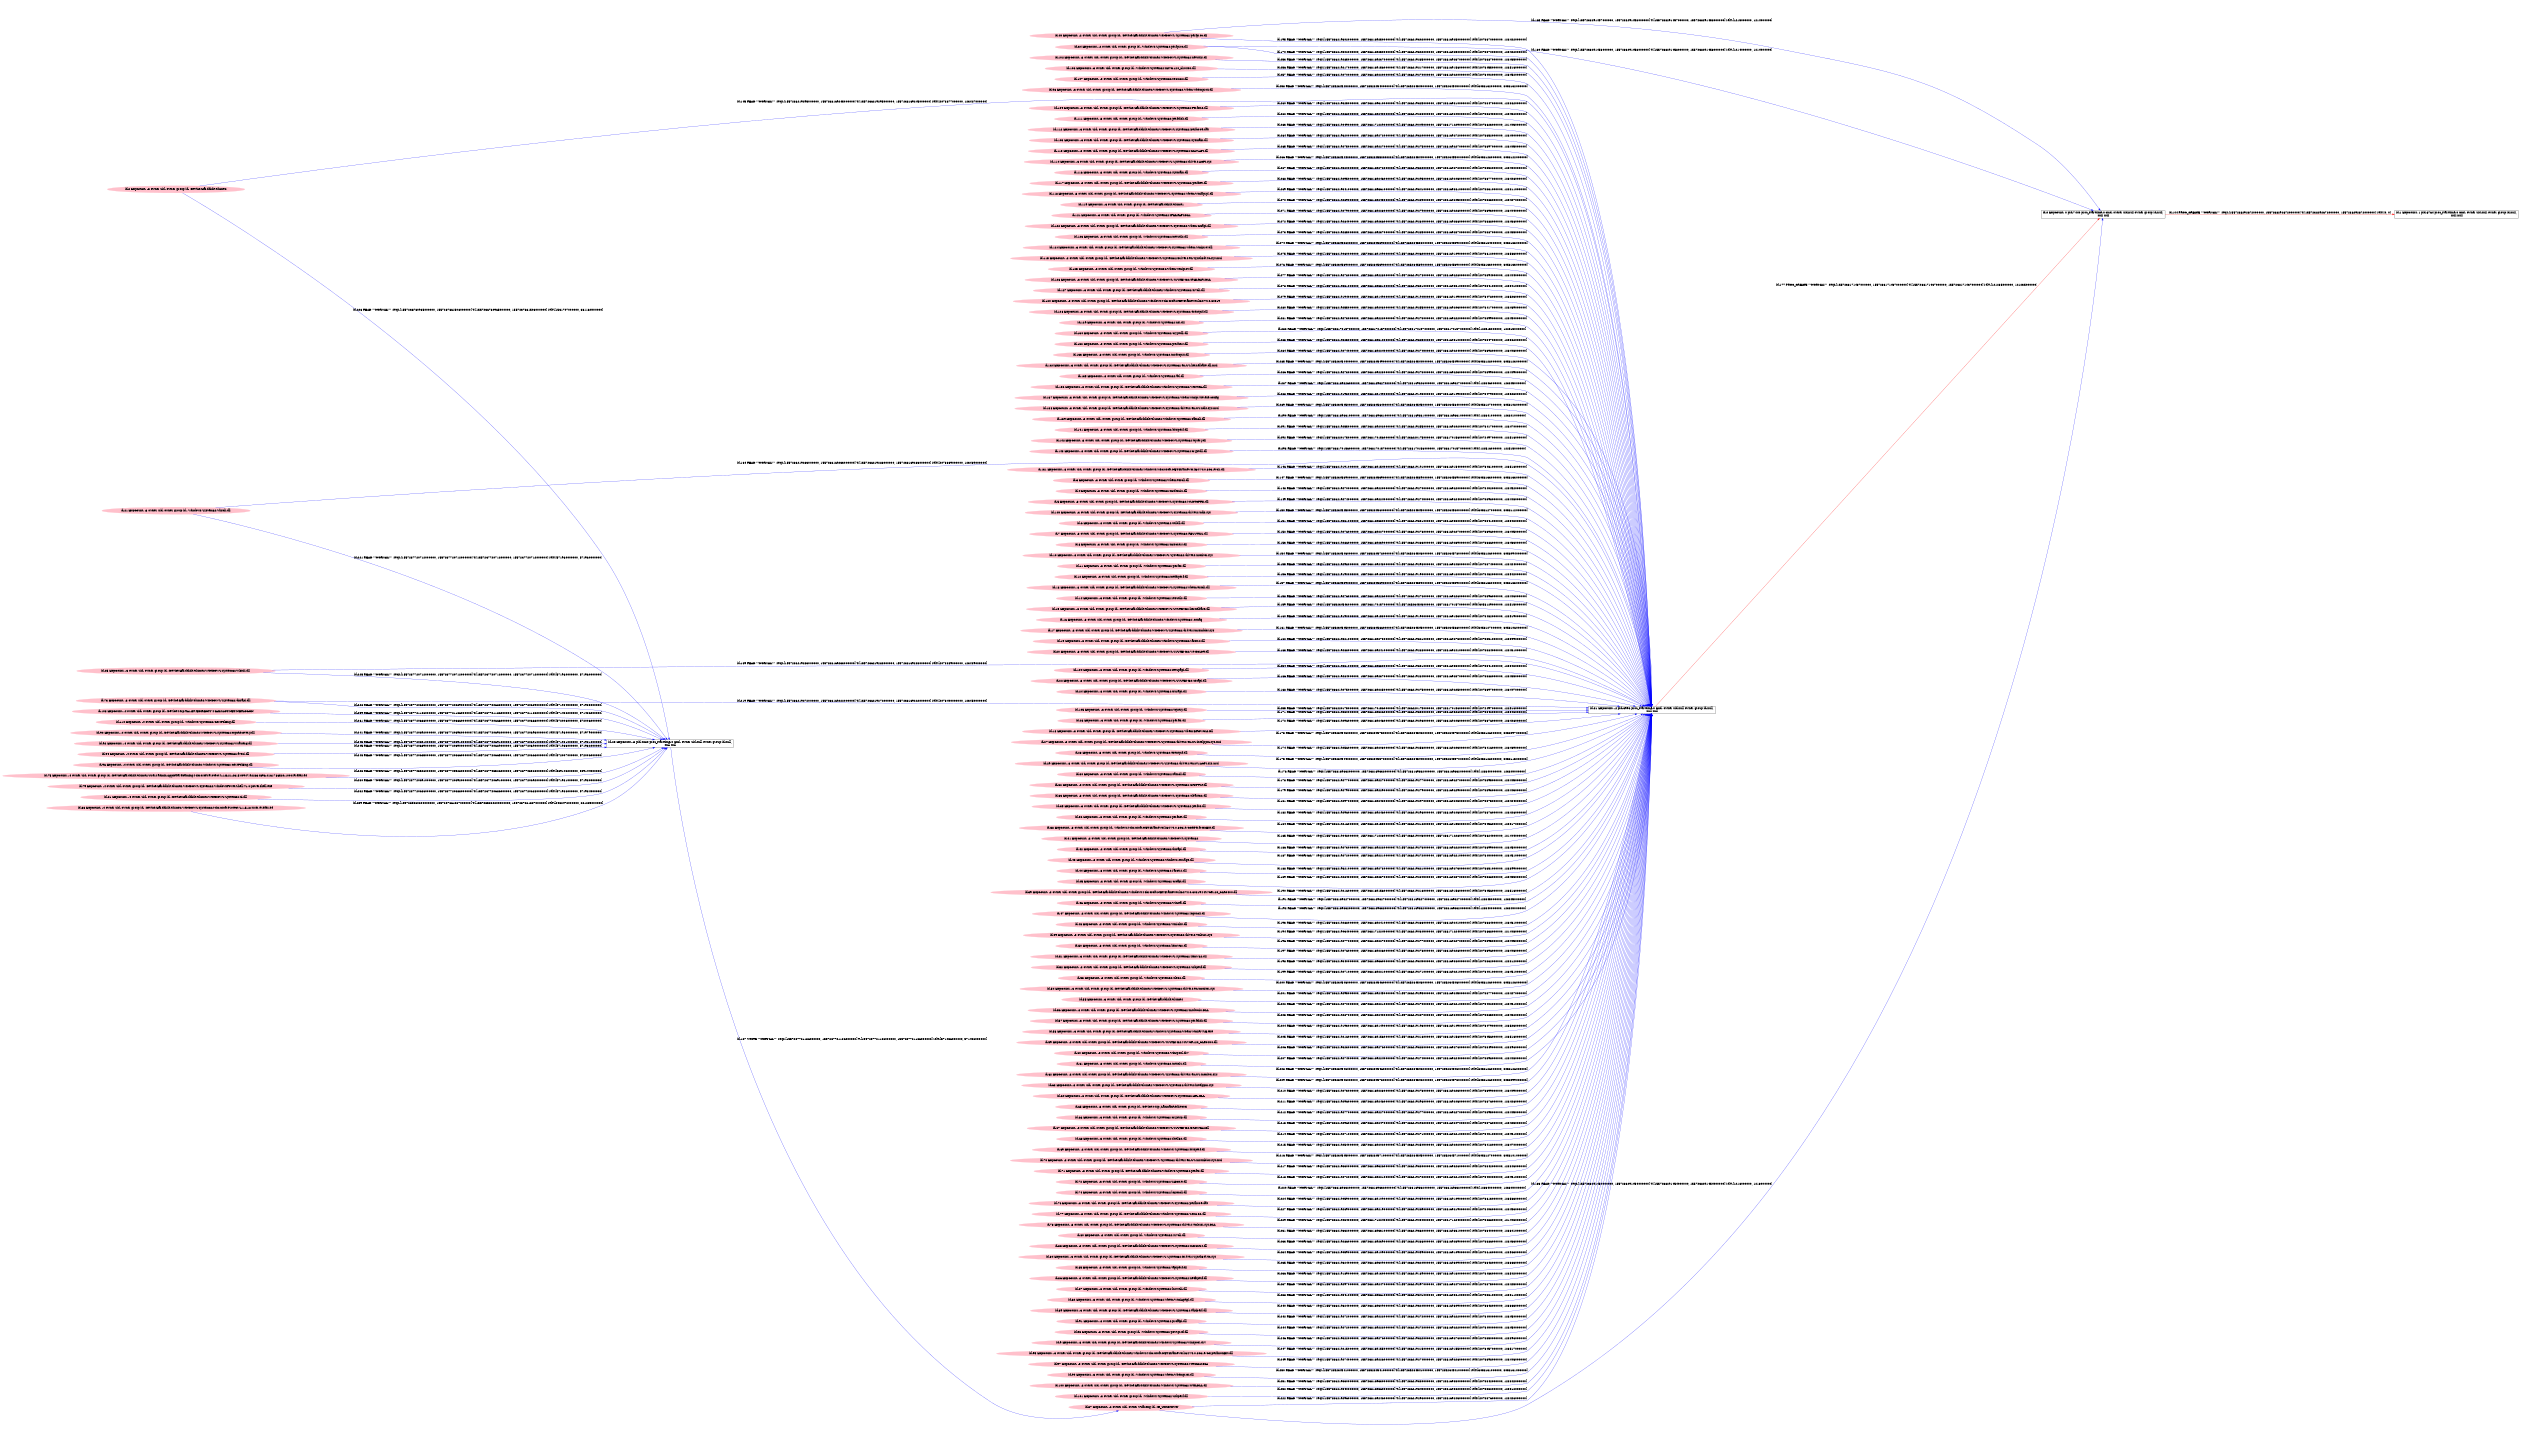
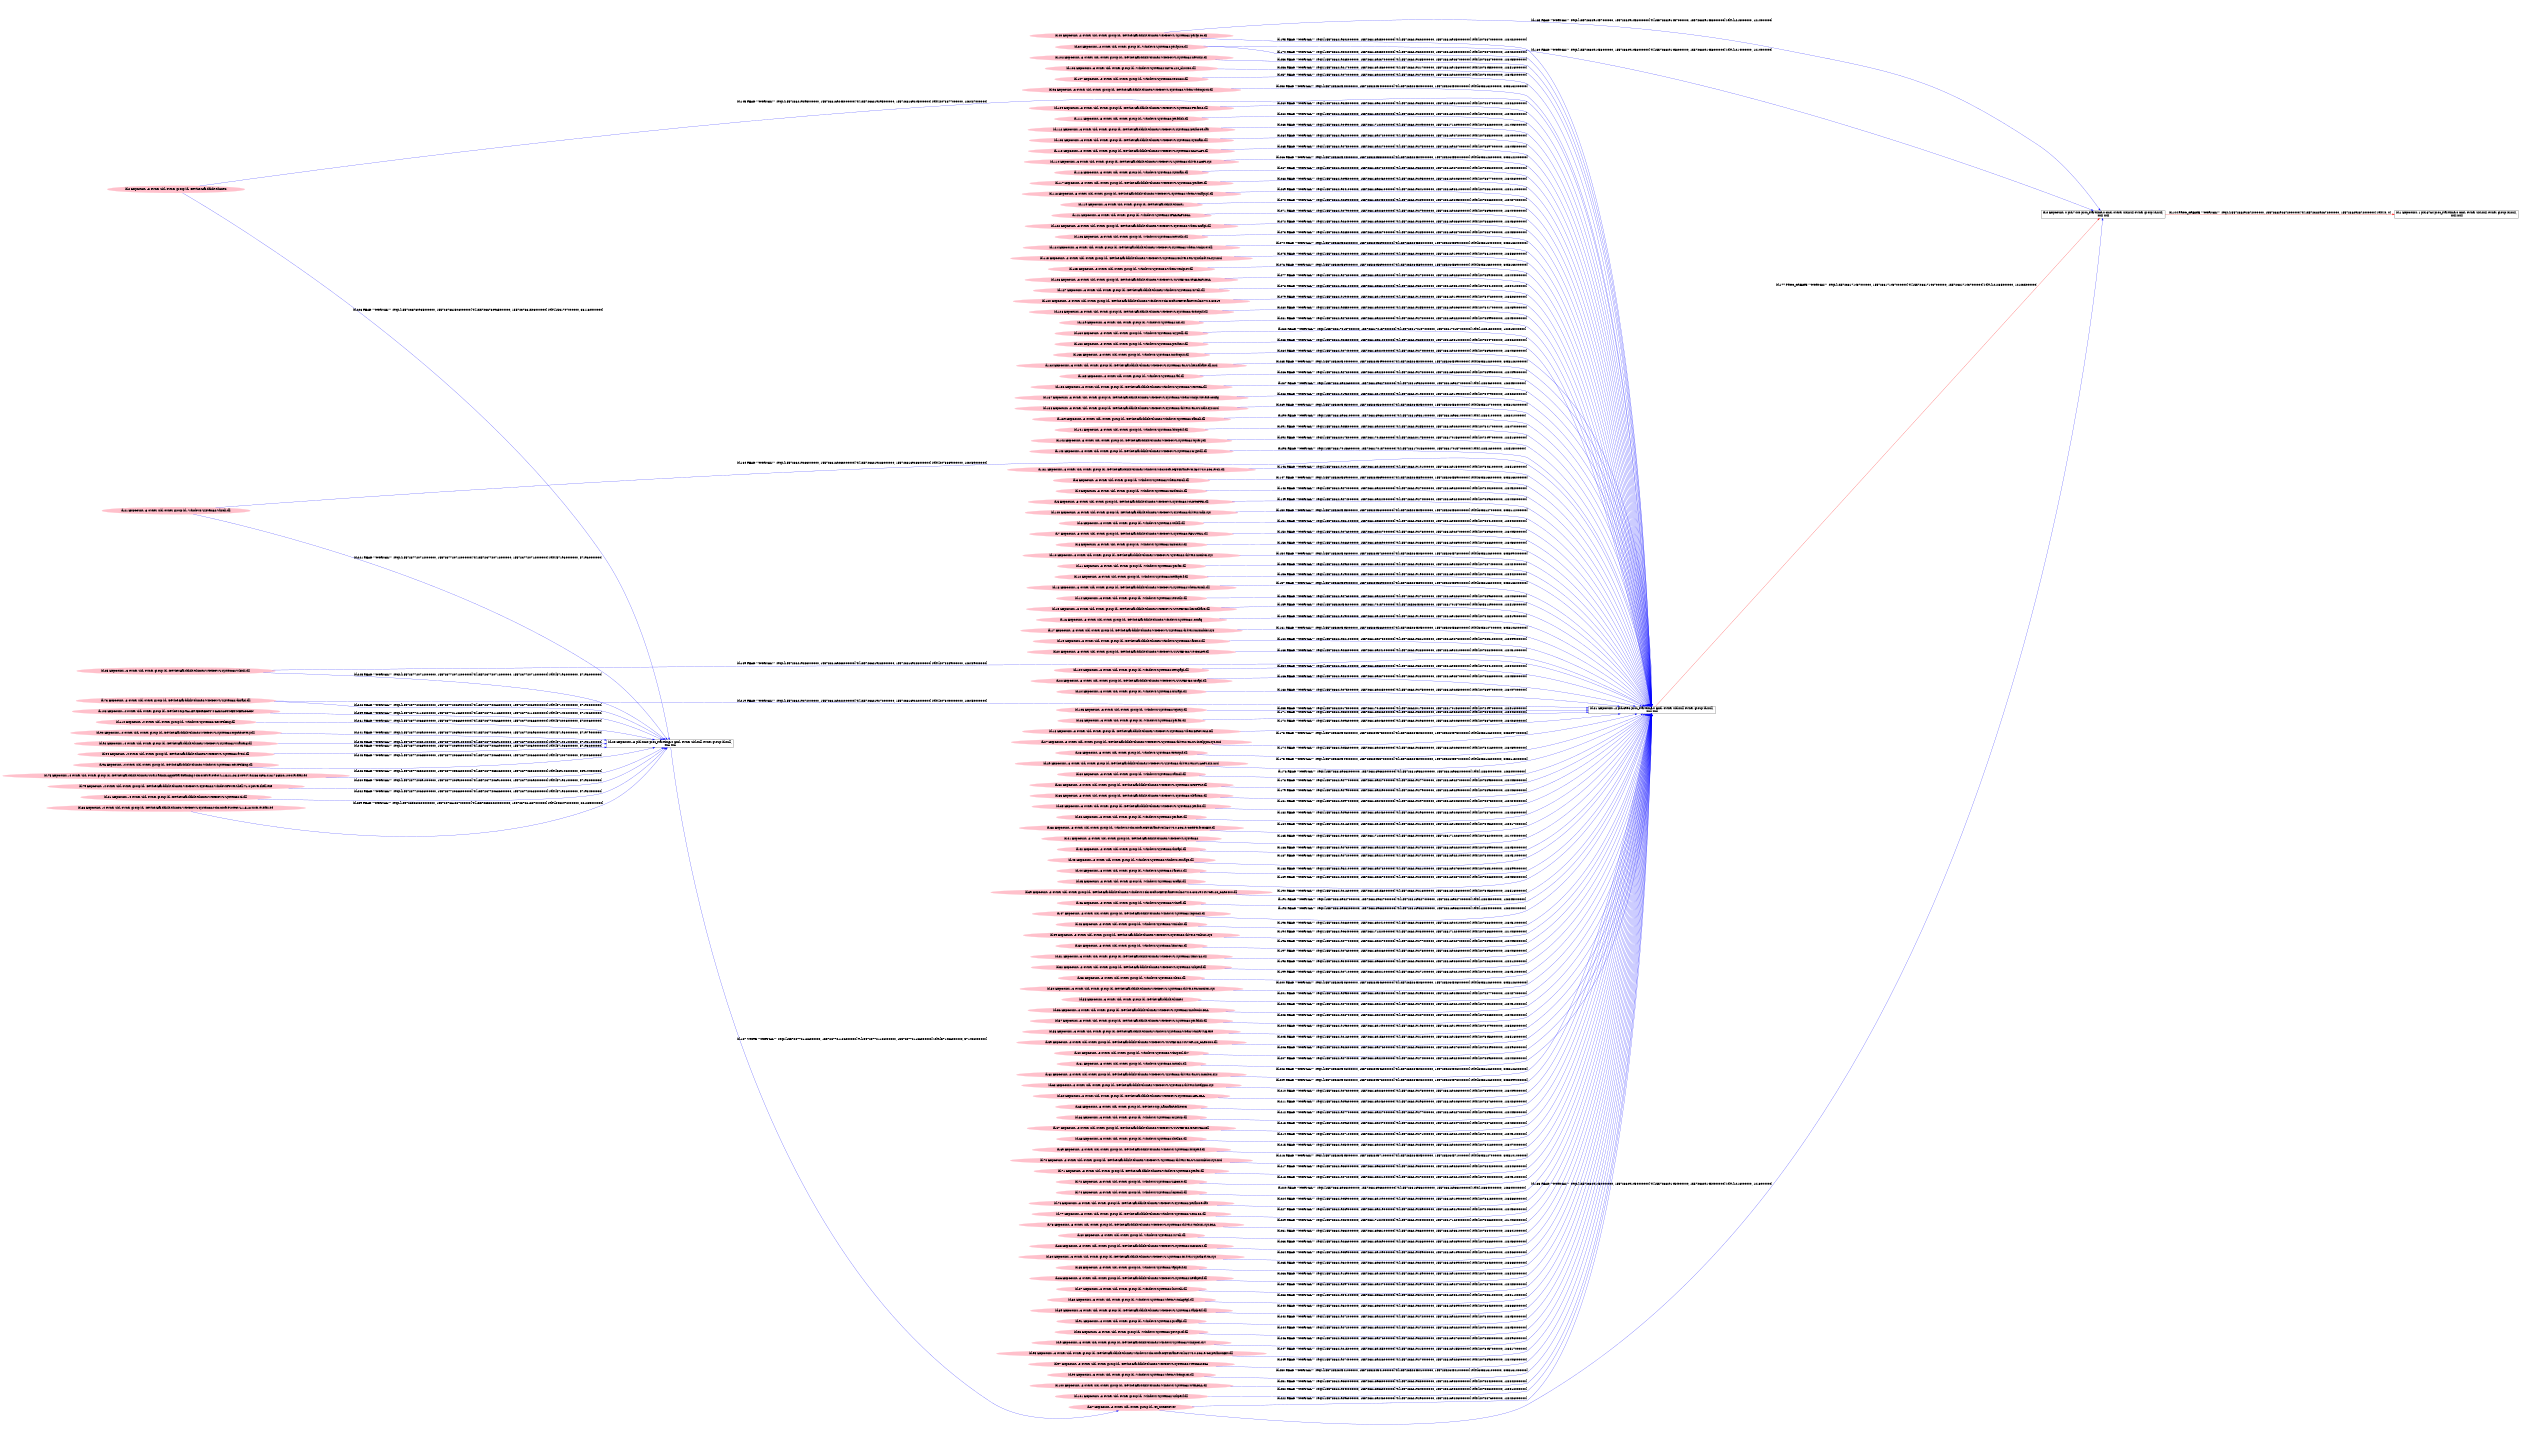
(1132, 1407) -> (1132, 1407)
